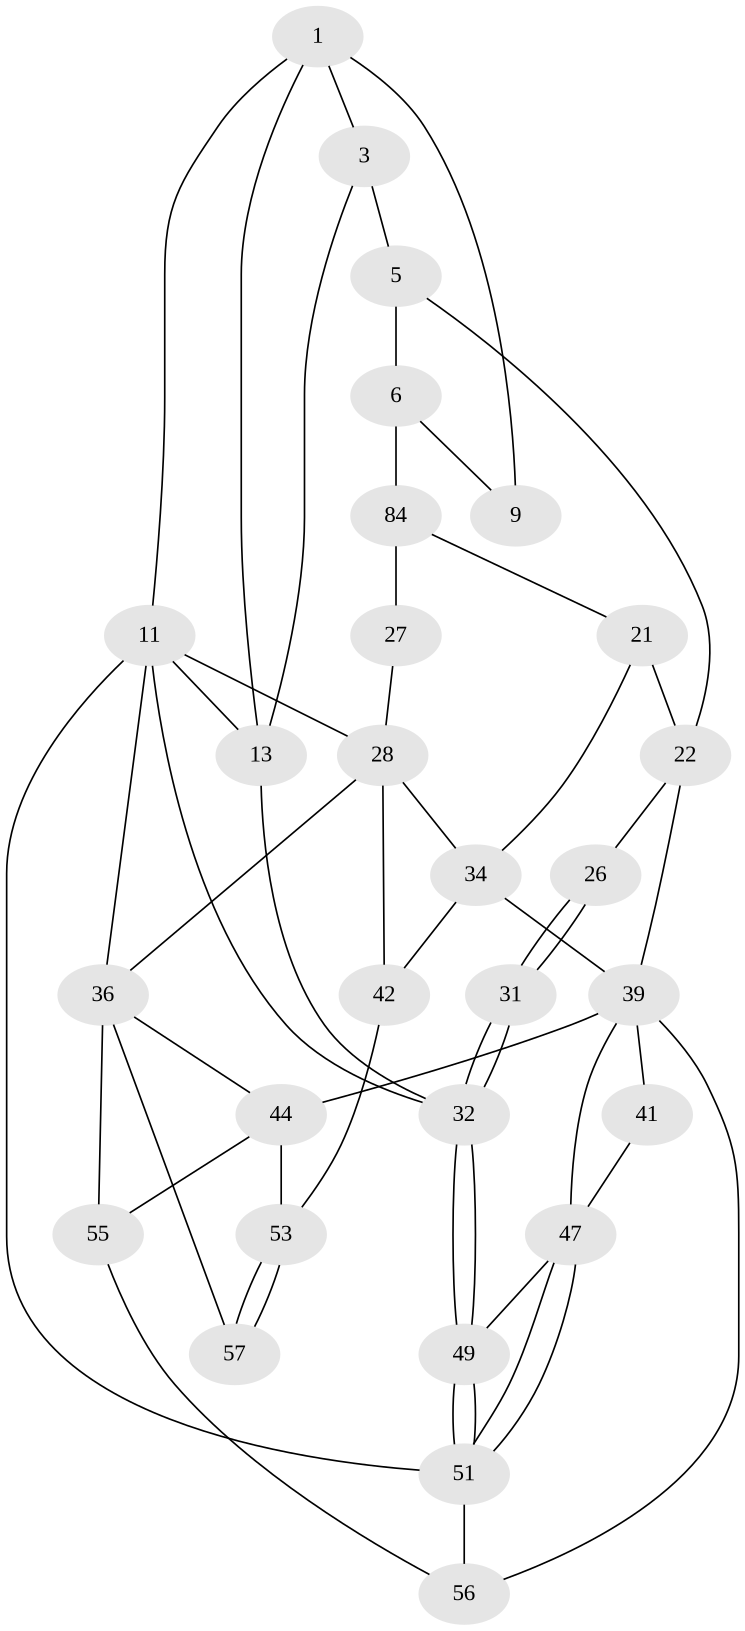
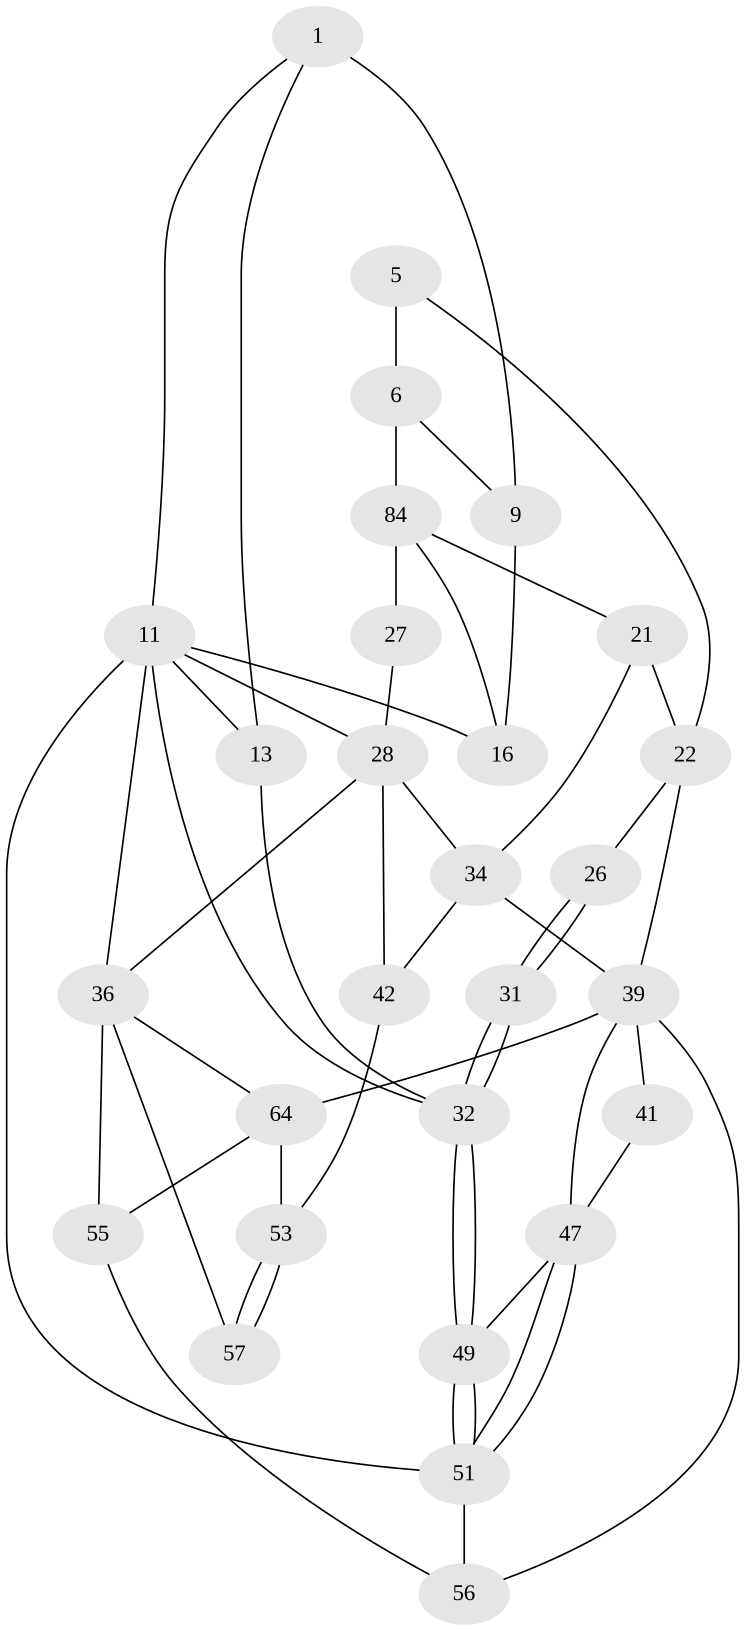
(364, 156) -> none
none -> (502, 755)
(281, 1115) -> (281, 1115)
